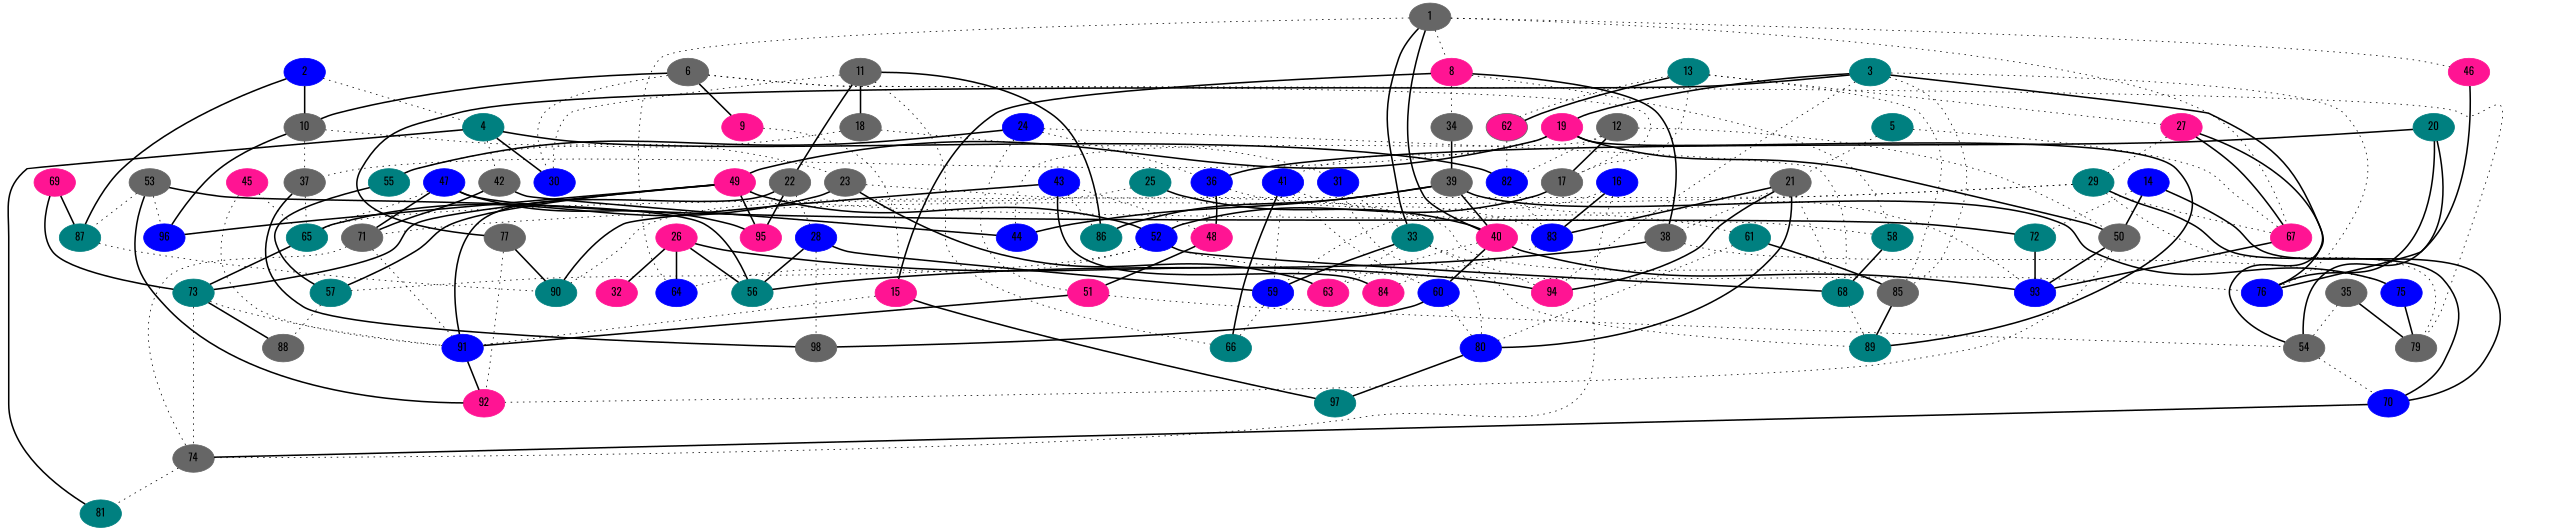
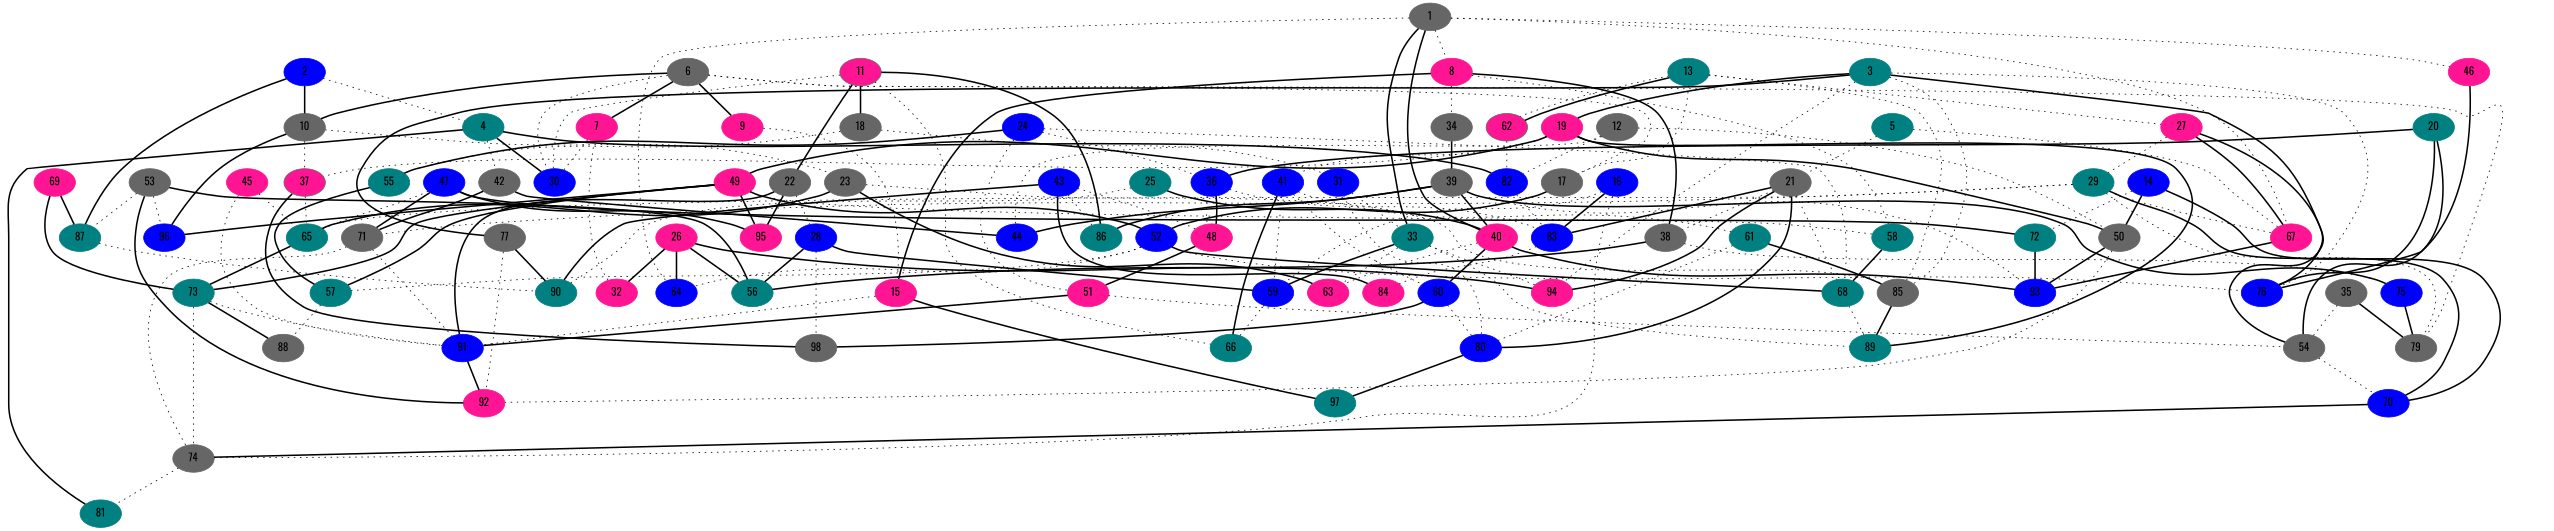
(861, 72) -> (861, 72)
none -> (597, 127)
(1589, 156) -> none
(305, 182) -> (305, 182)
